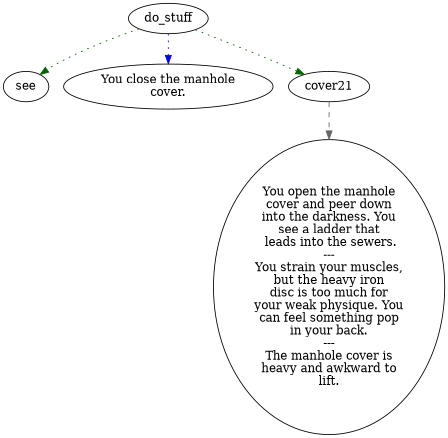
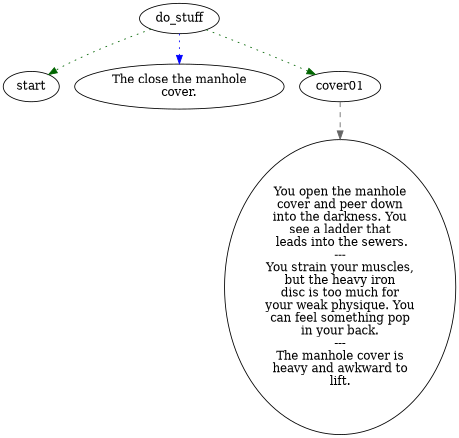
(26, 87) -> (31, 87)
(168, 87) -> (179, 87)
(329, 87) -> (340, 87)
